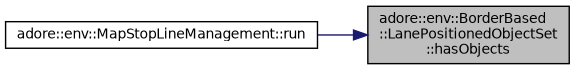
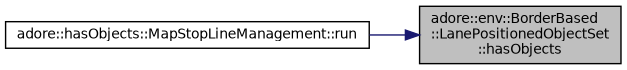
(162, 35) -> (187, 35)
